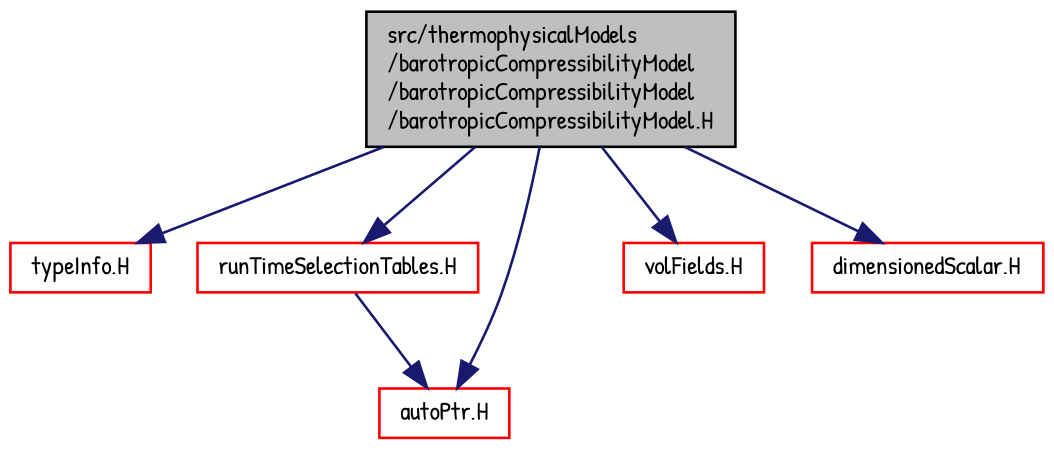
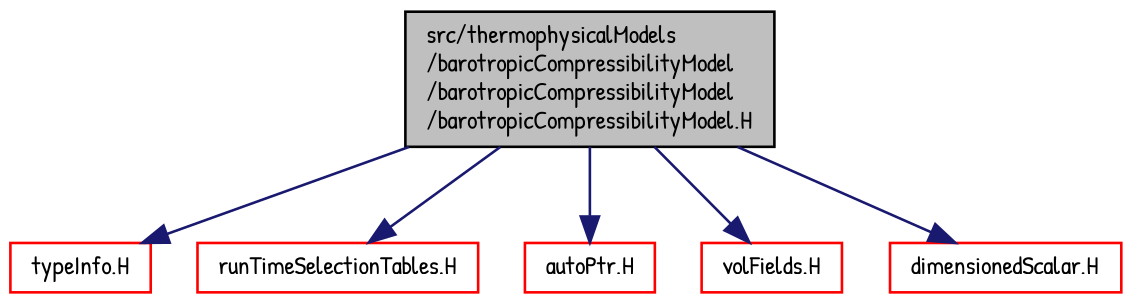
(383, 330) -> none
